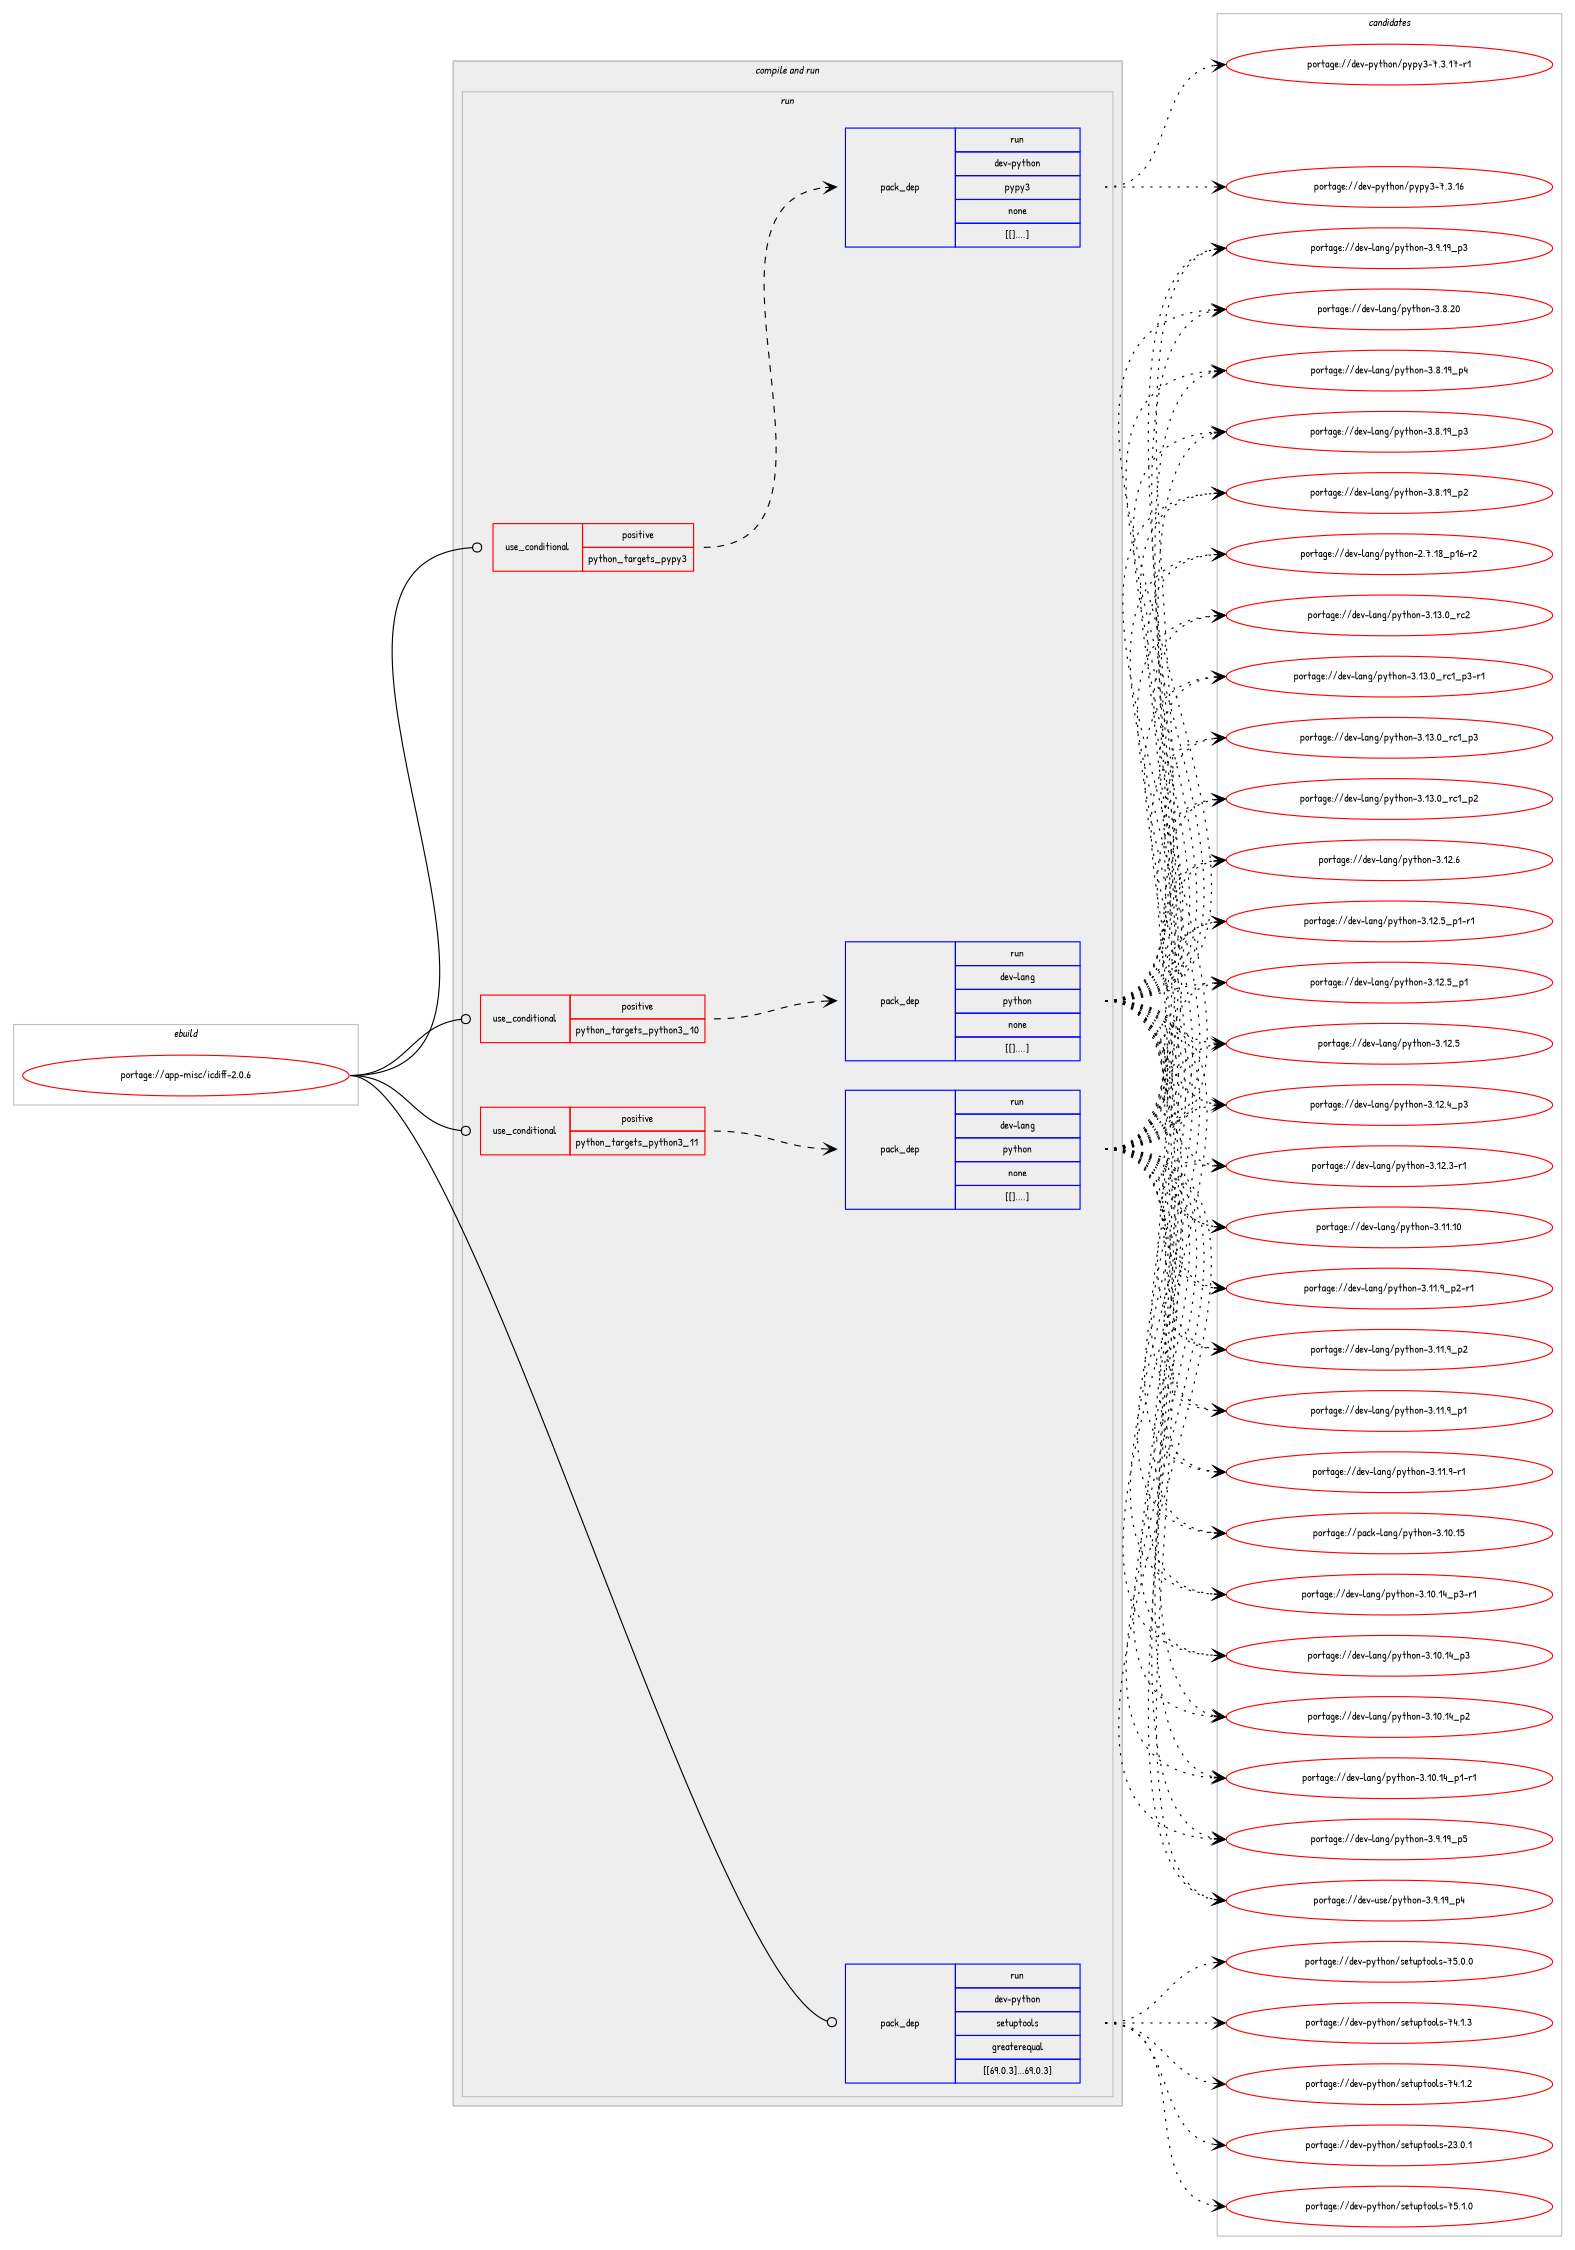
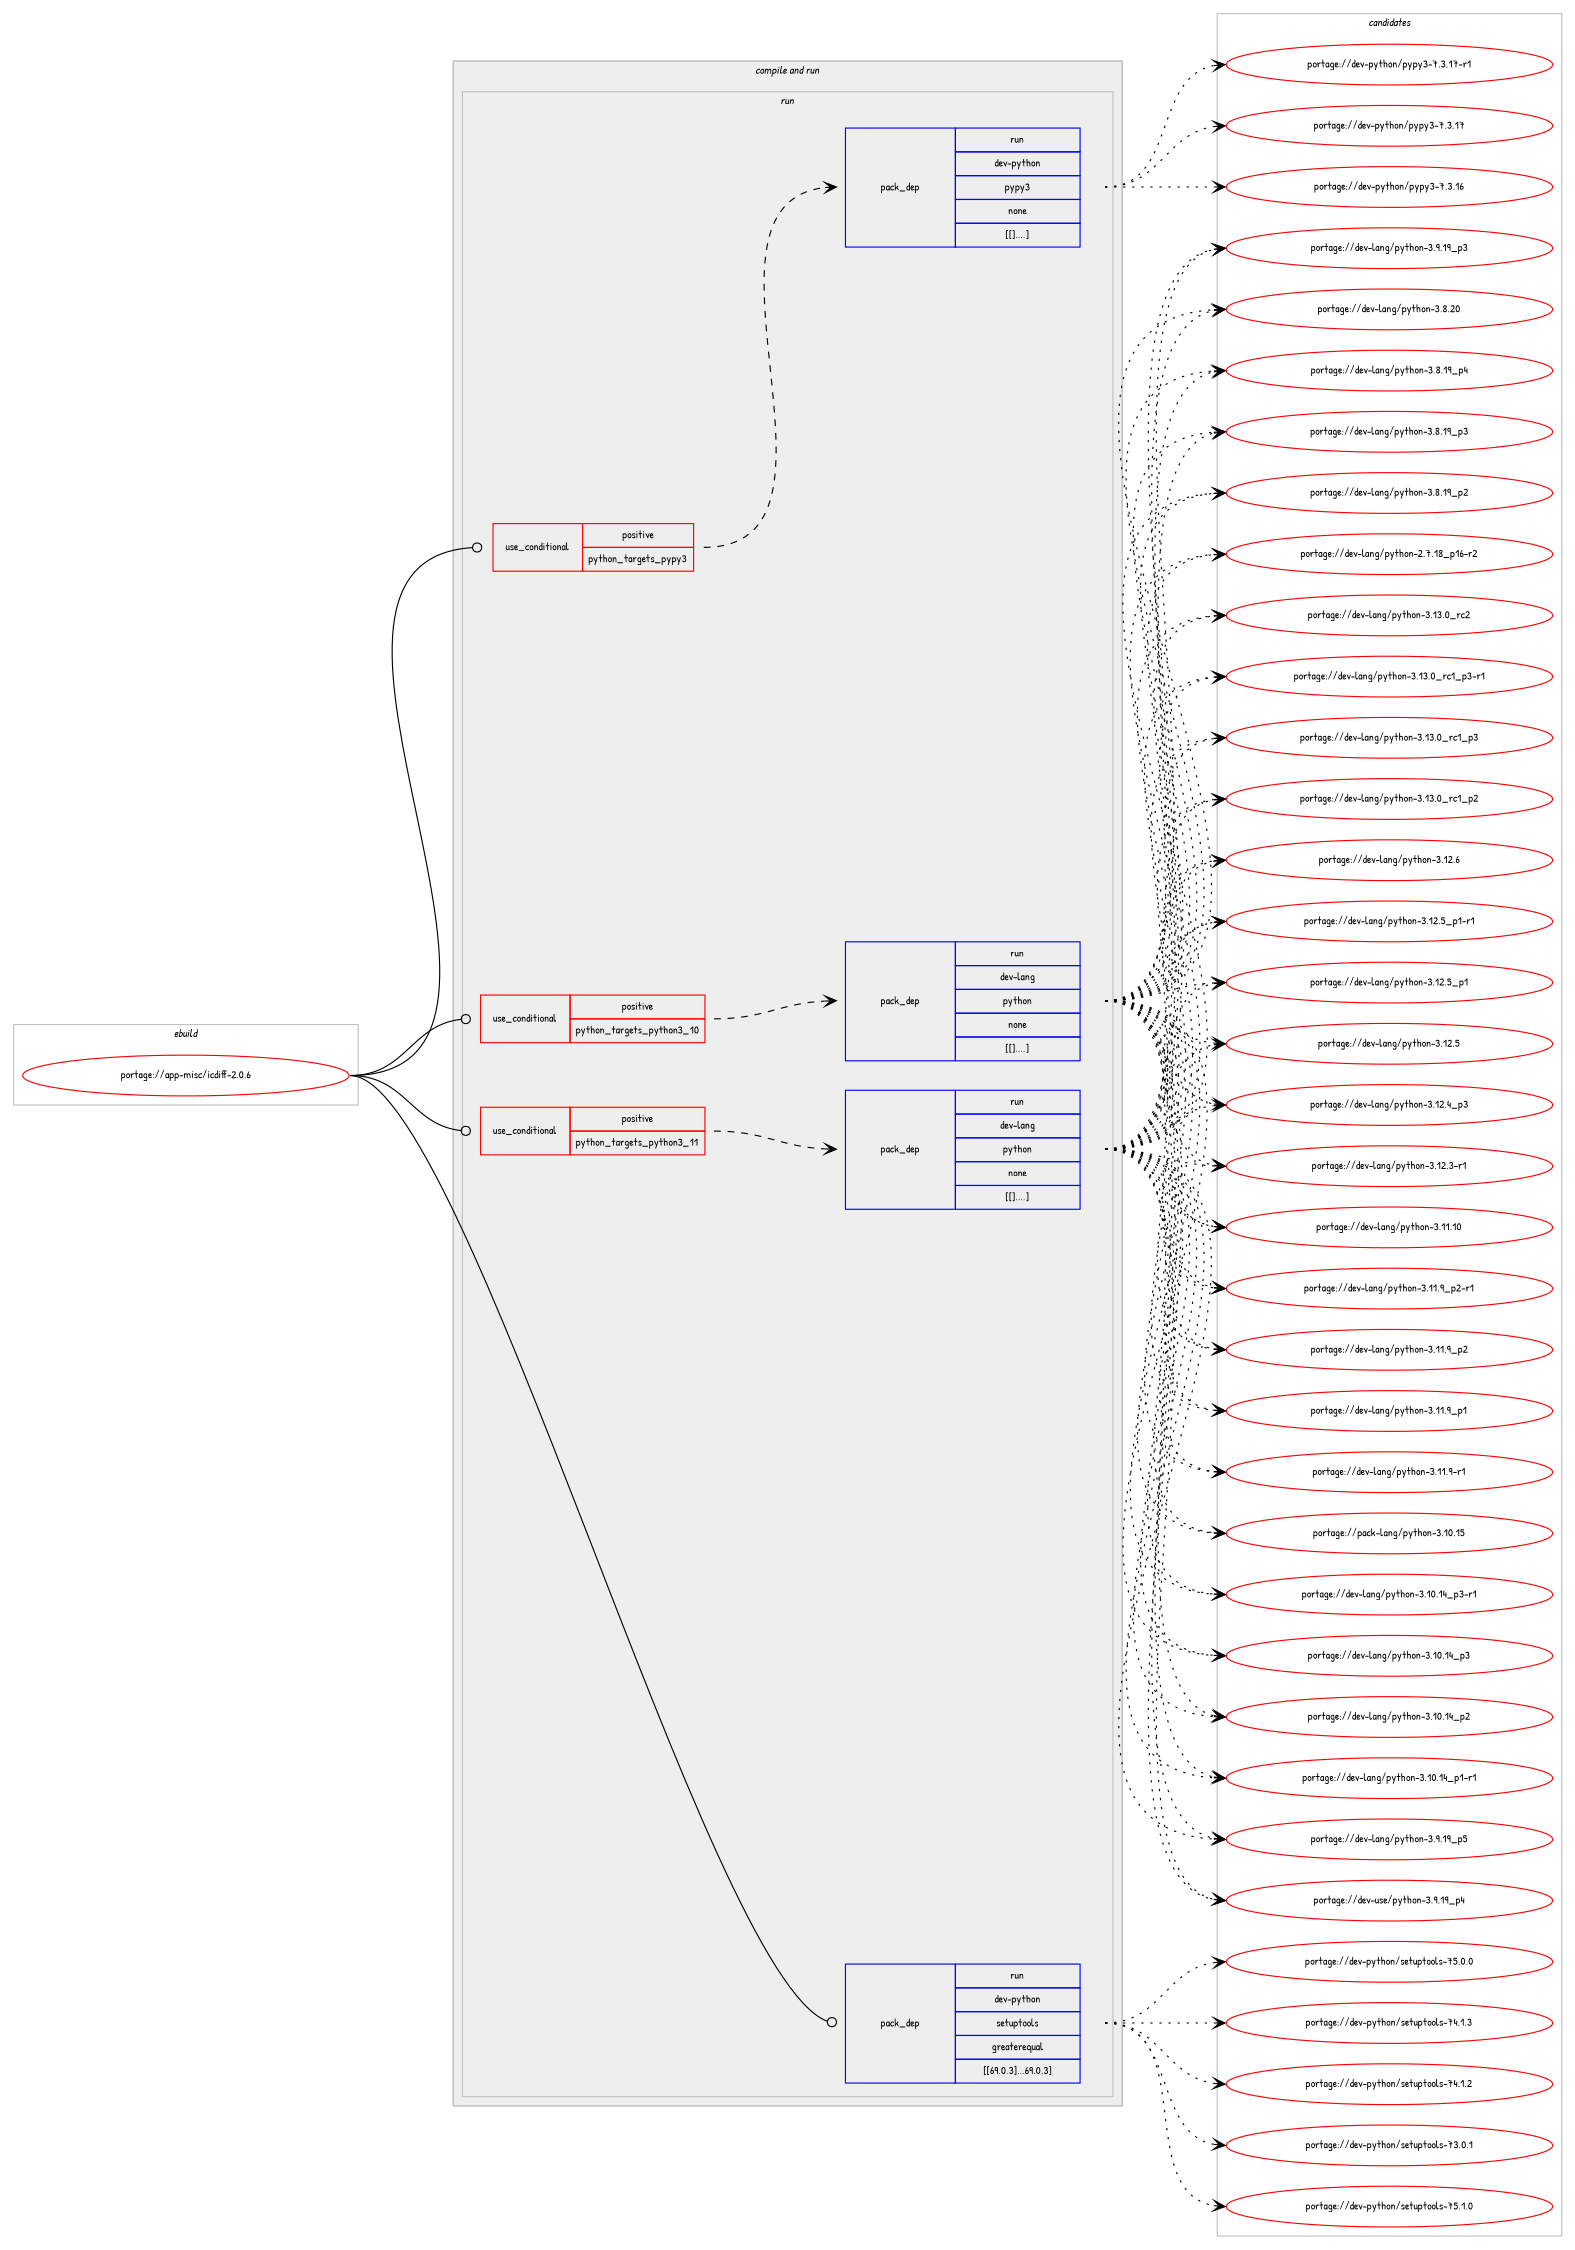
none -> (1389, 126)
(1389, 2145) -> (1389, 2145)
